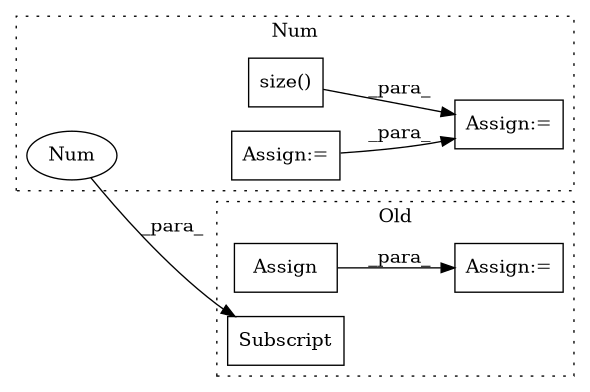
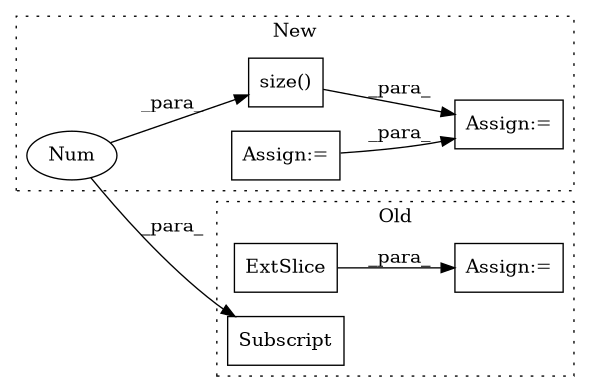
(295, 32) -> (295, 32)
none -> (173, 121)
(286, 268) -> (286, 268)
